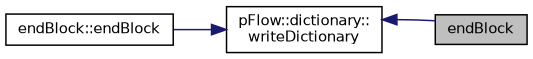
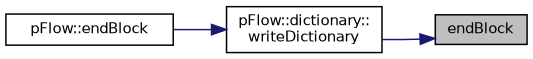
(416, 20) -> (401, 40)
(90, 30) -> (90, 30)
